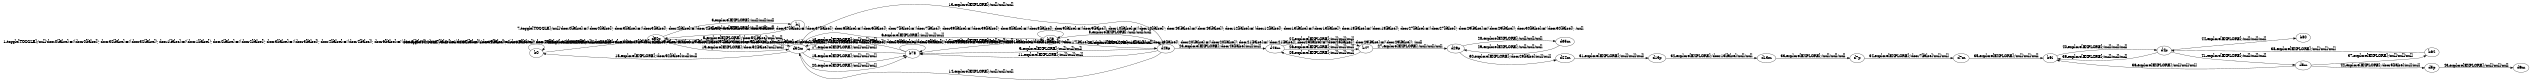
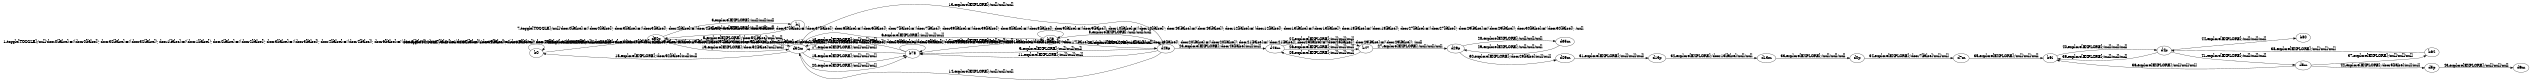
(1565, 58) -> (1565, 58)
(1857, 58) -> (1857, 58)
